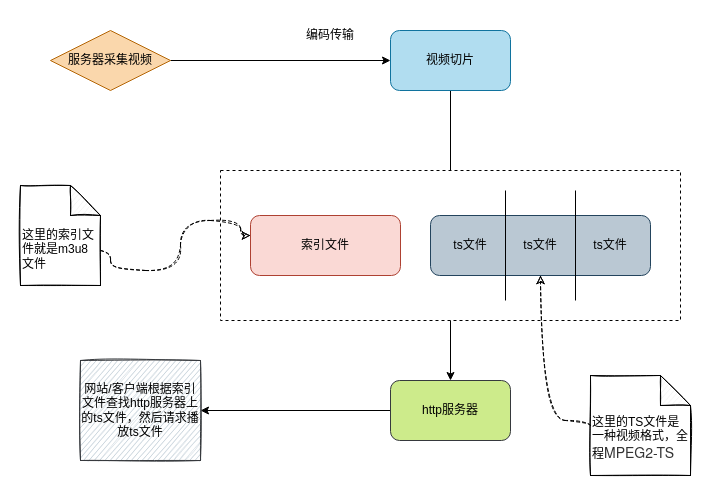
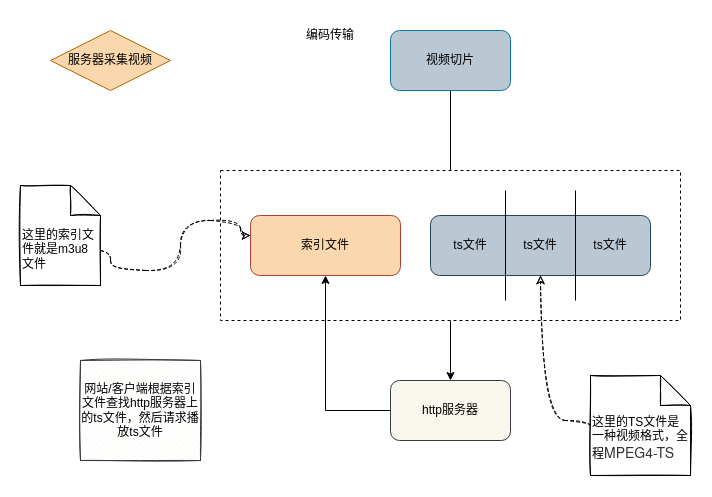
(277, 61) -> none
(451, 61) -> (451, 61)
(326, 246) -> (326, 246)
(141, 411) -> (141, 411)
(267, 411) -> (326, 347)
(451, 411) -> (451, 411)
(641, 439) -> (641, 439)
